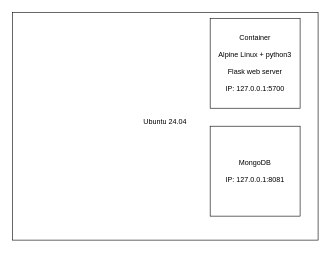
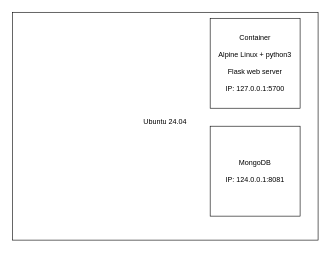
(255, 171) -> (255, 171)
